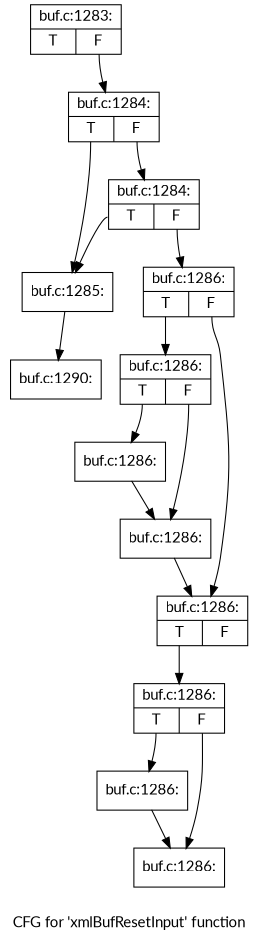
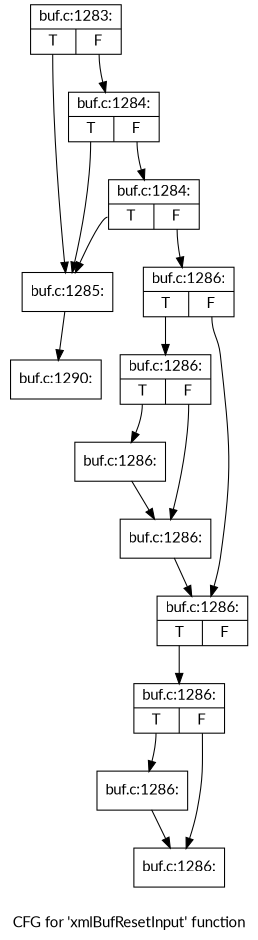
none -> (56, 158)
